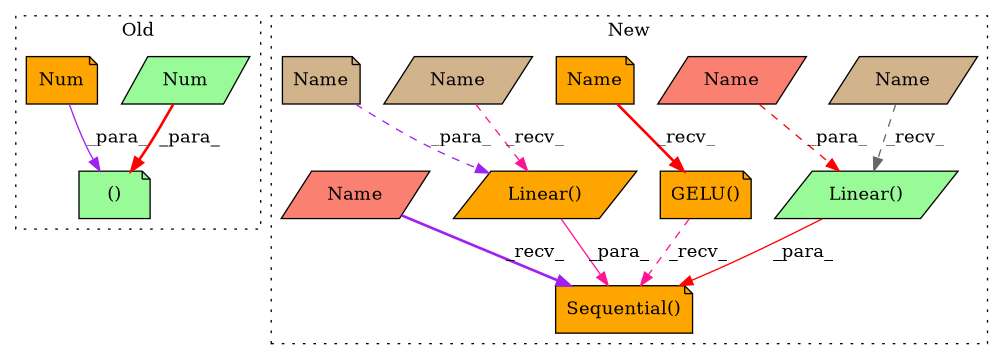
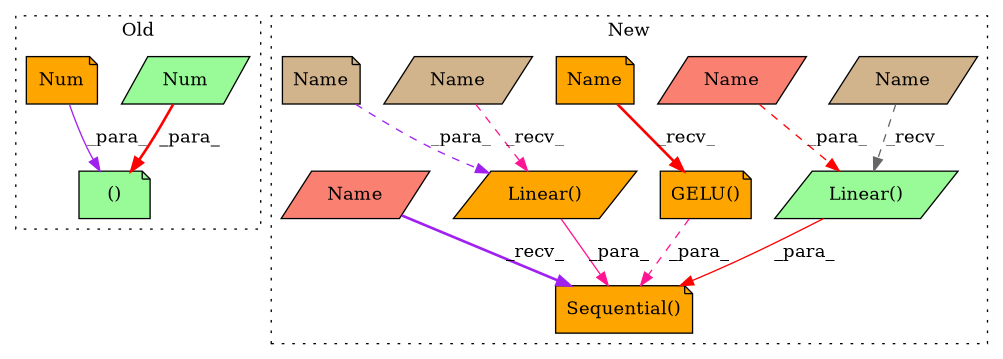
(698, 252) -> (699, 252)
